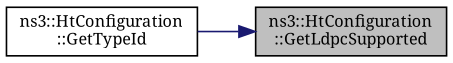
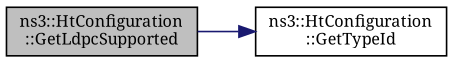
(218, 32) -> (218, 32)
